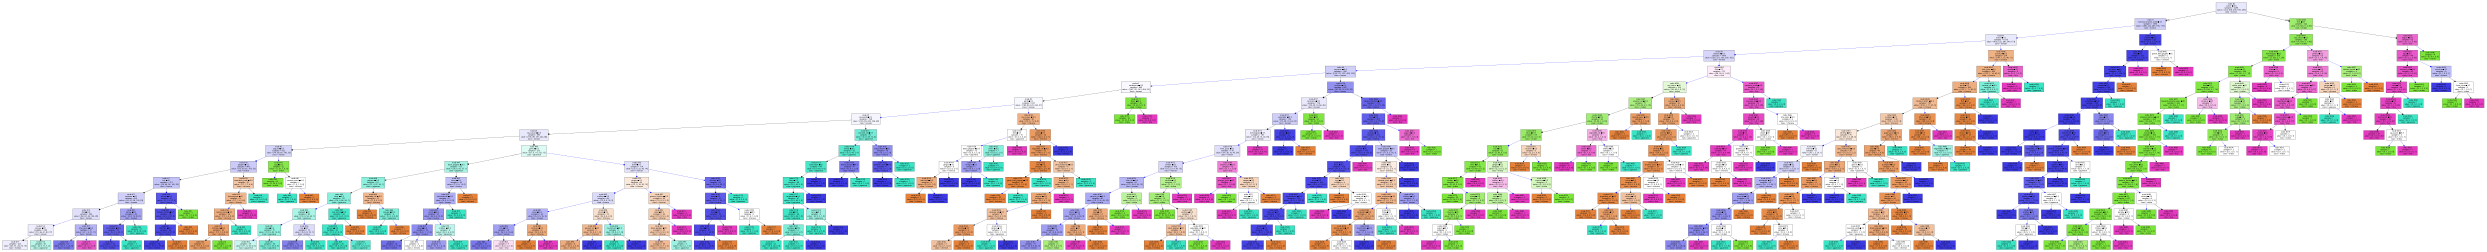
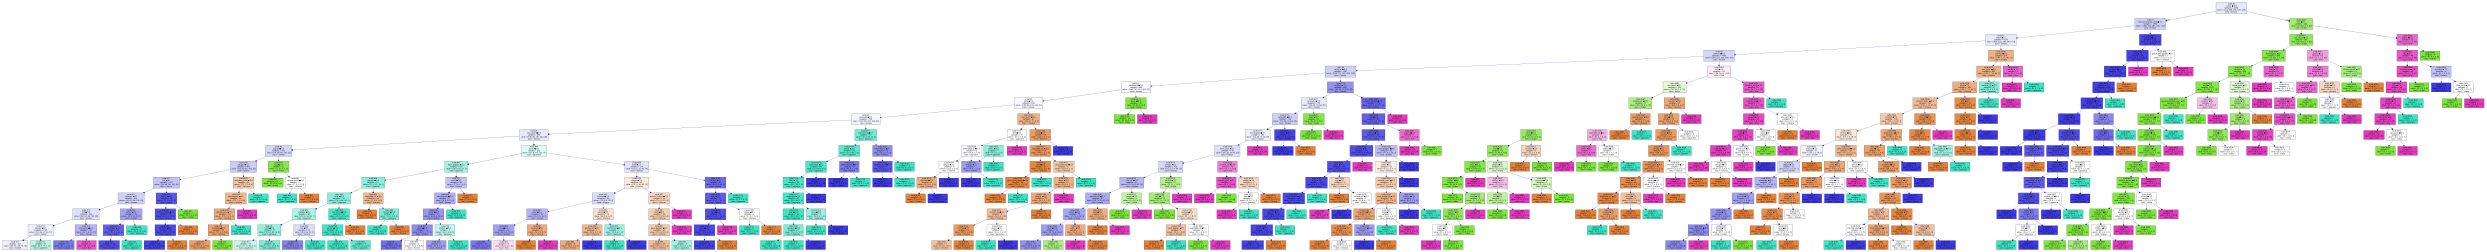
(1597, 119) -> none
